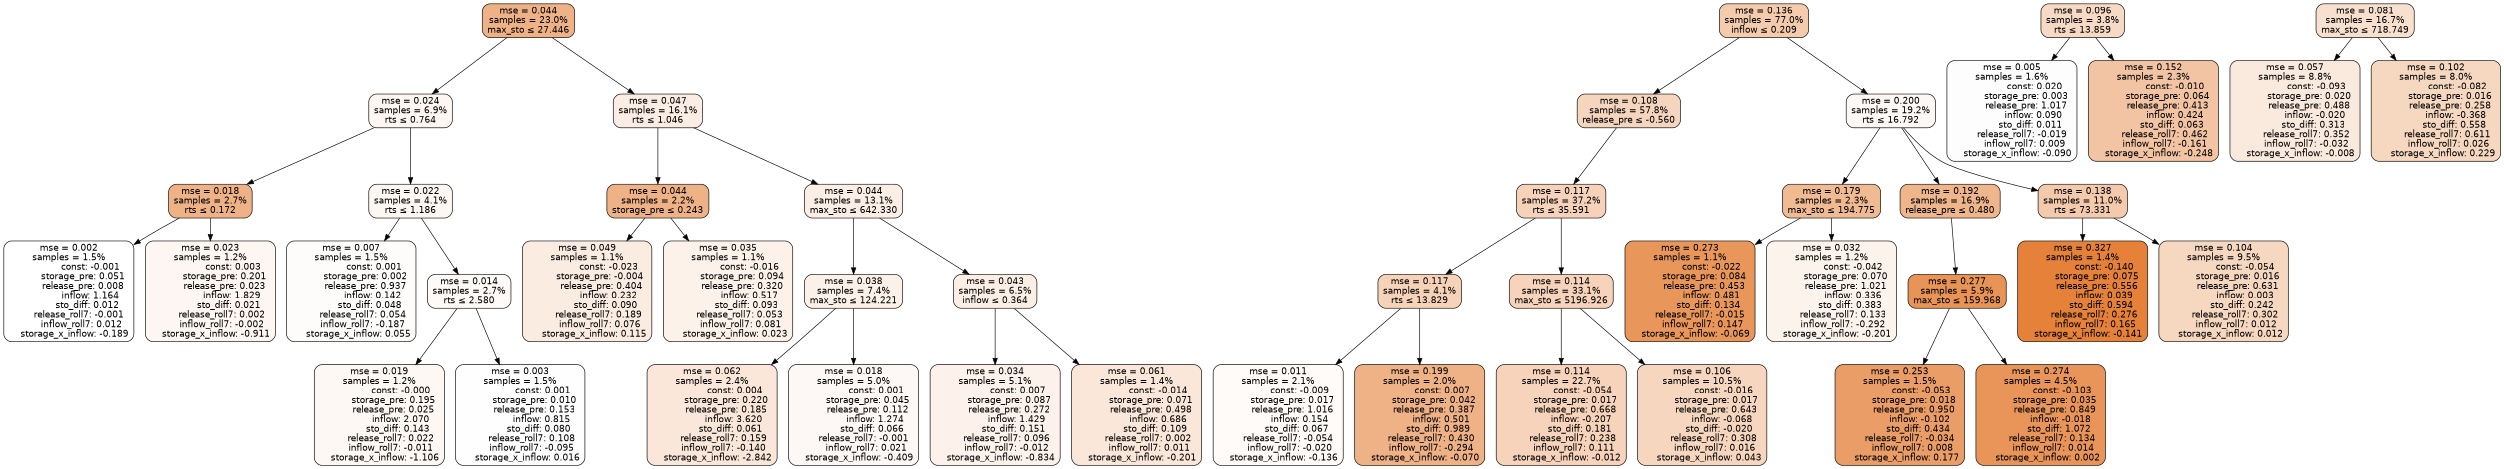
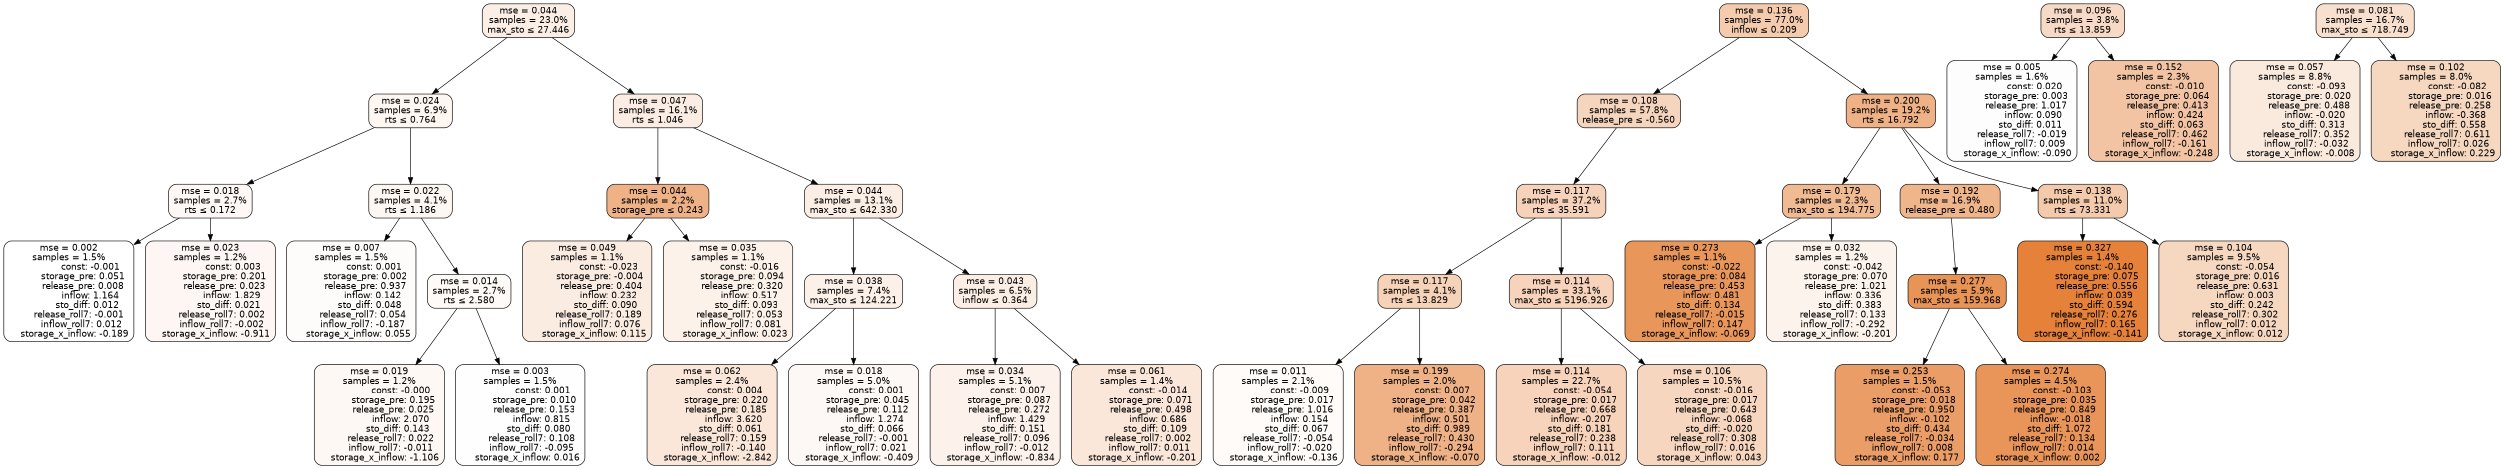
(528, 21) -> (528, 21)
(1891, 111) -> (1891, 111)
(210, 201) -> (210, 201)
(1950, 201) -> (1950, 201)
